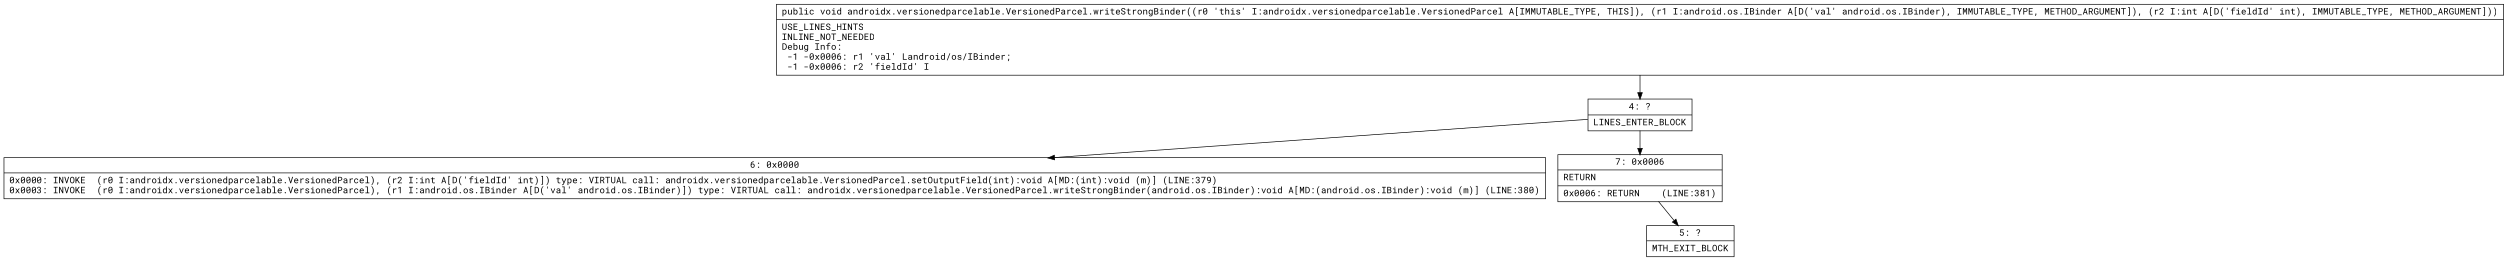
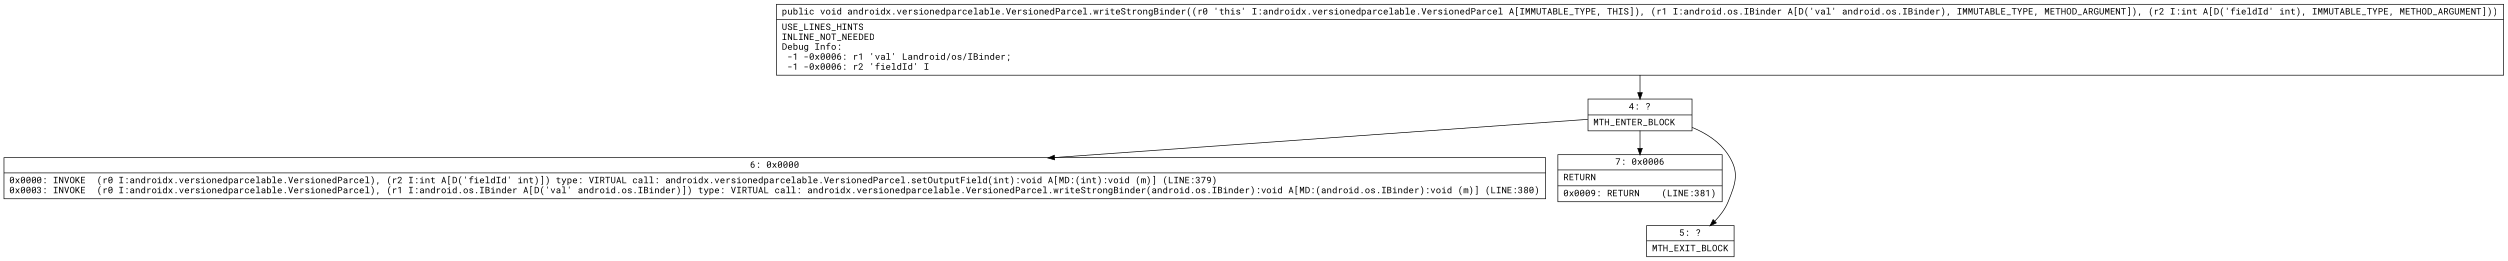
(1640, 123) -> (1634, 123)
(1640, 193) -> (1640, 193)
(1666, 211) -> (1734, 167)
